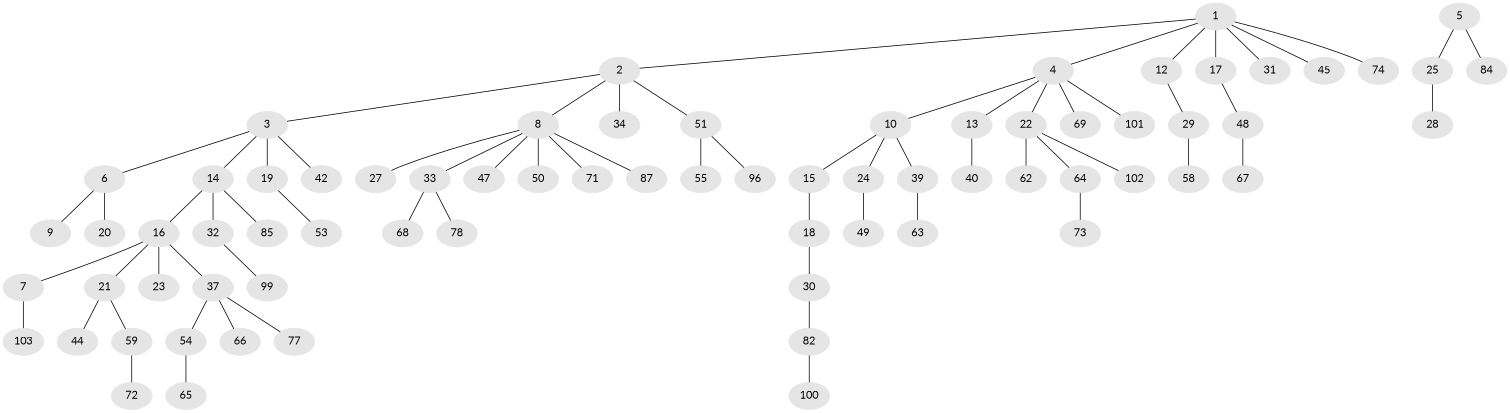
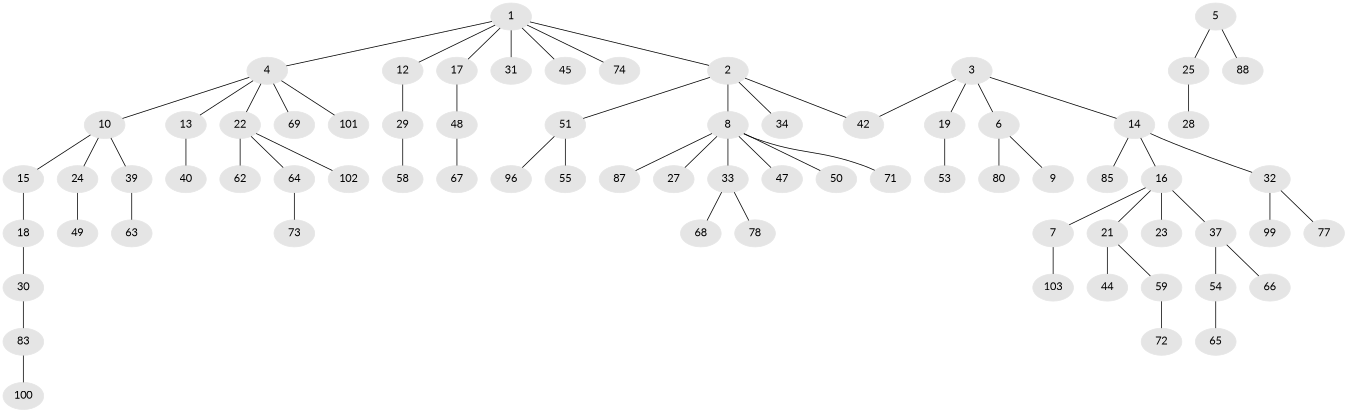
(1487, 71) -> (1243, 71)
(443, 98) -> (796, 98)
(105, 233) -> (999, 179)
(254, 315) -> (1297, 206)
(809, 342) -> (23, 342)
